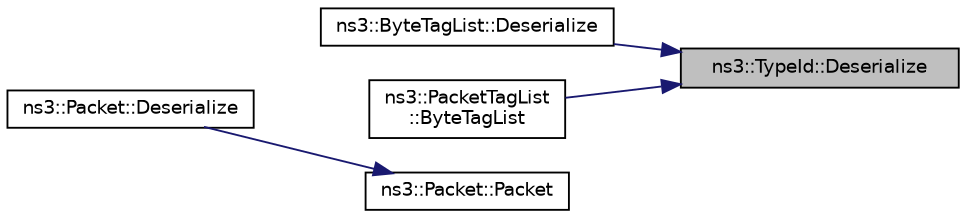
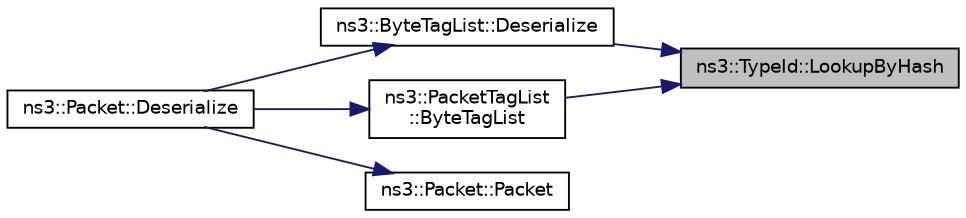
(820, 68) -> (820, 68)
none -> (289, 70)
none -> (302, 109)
